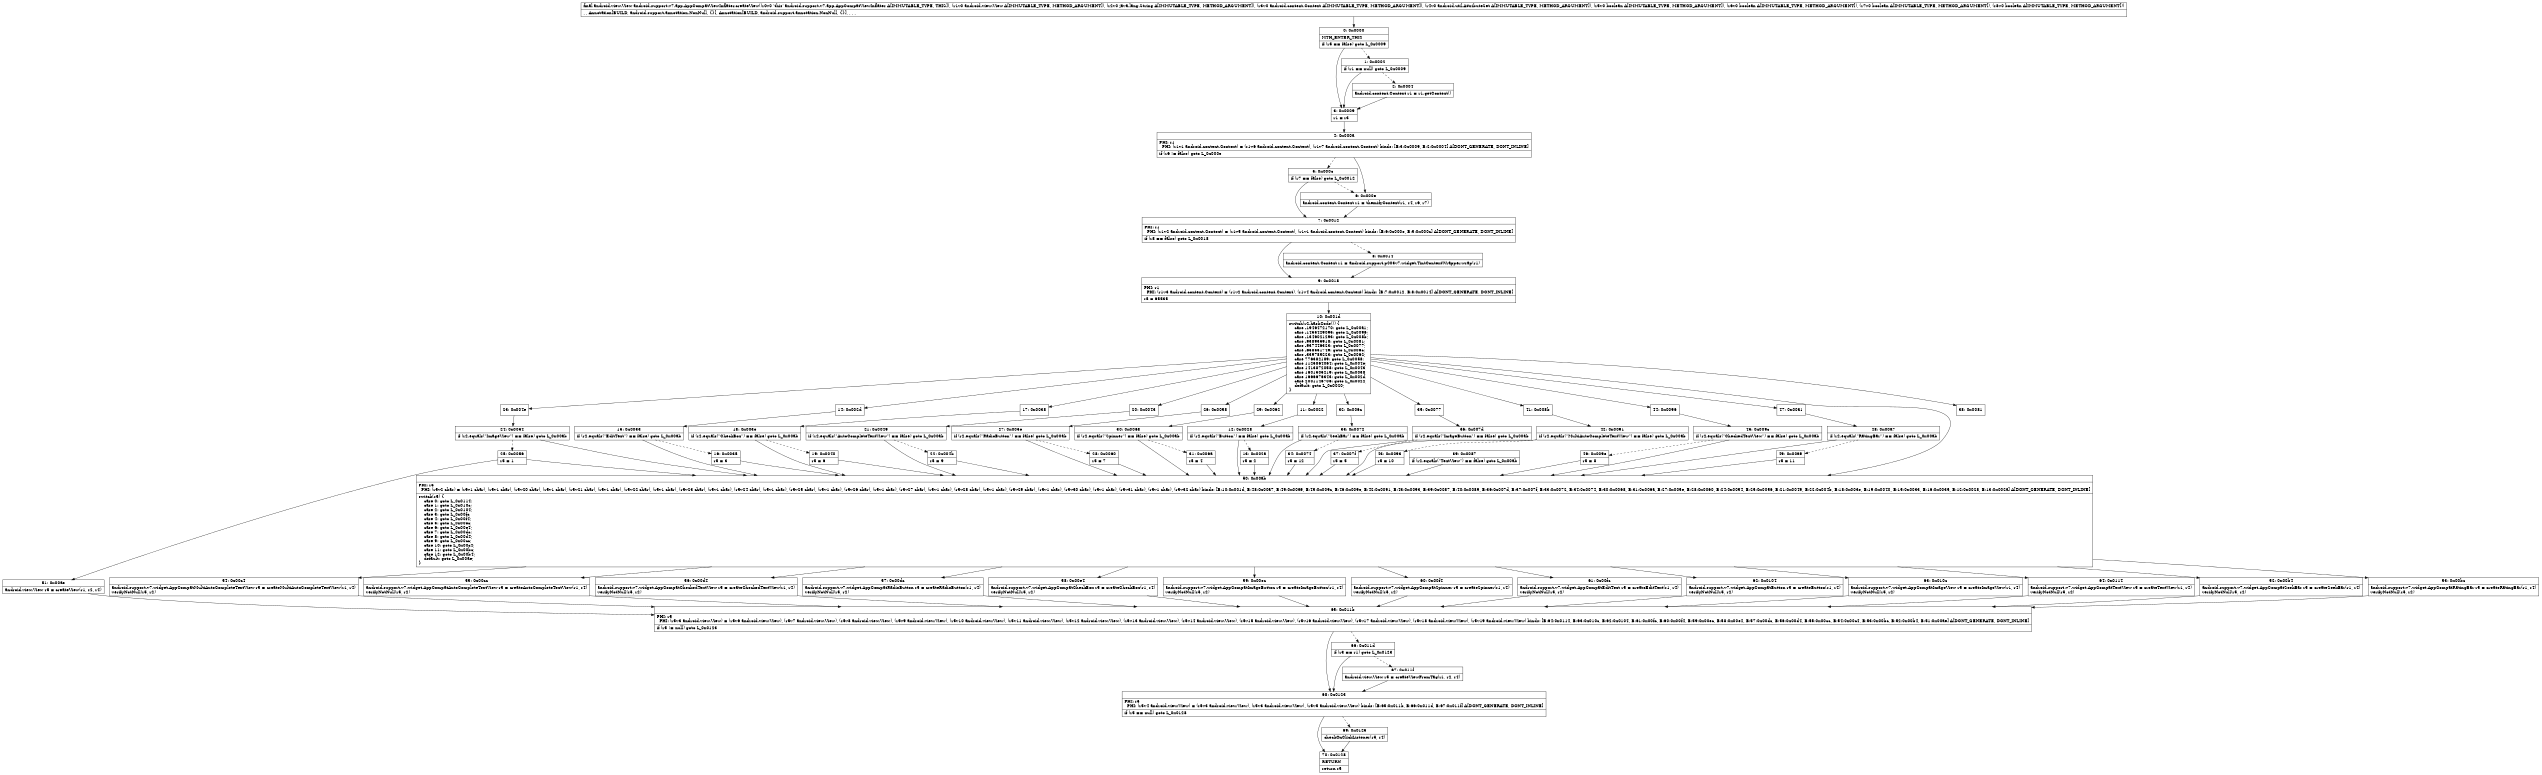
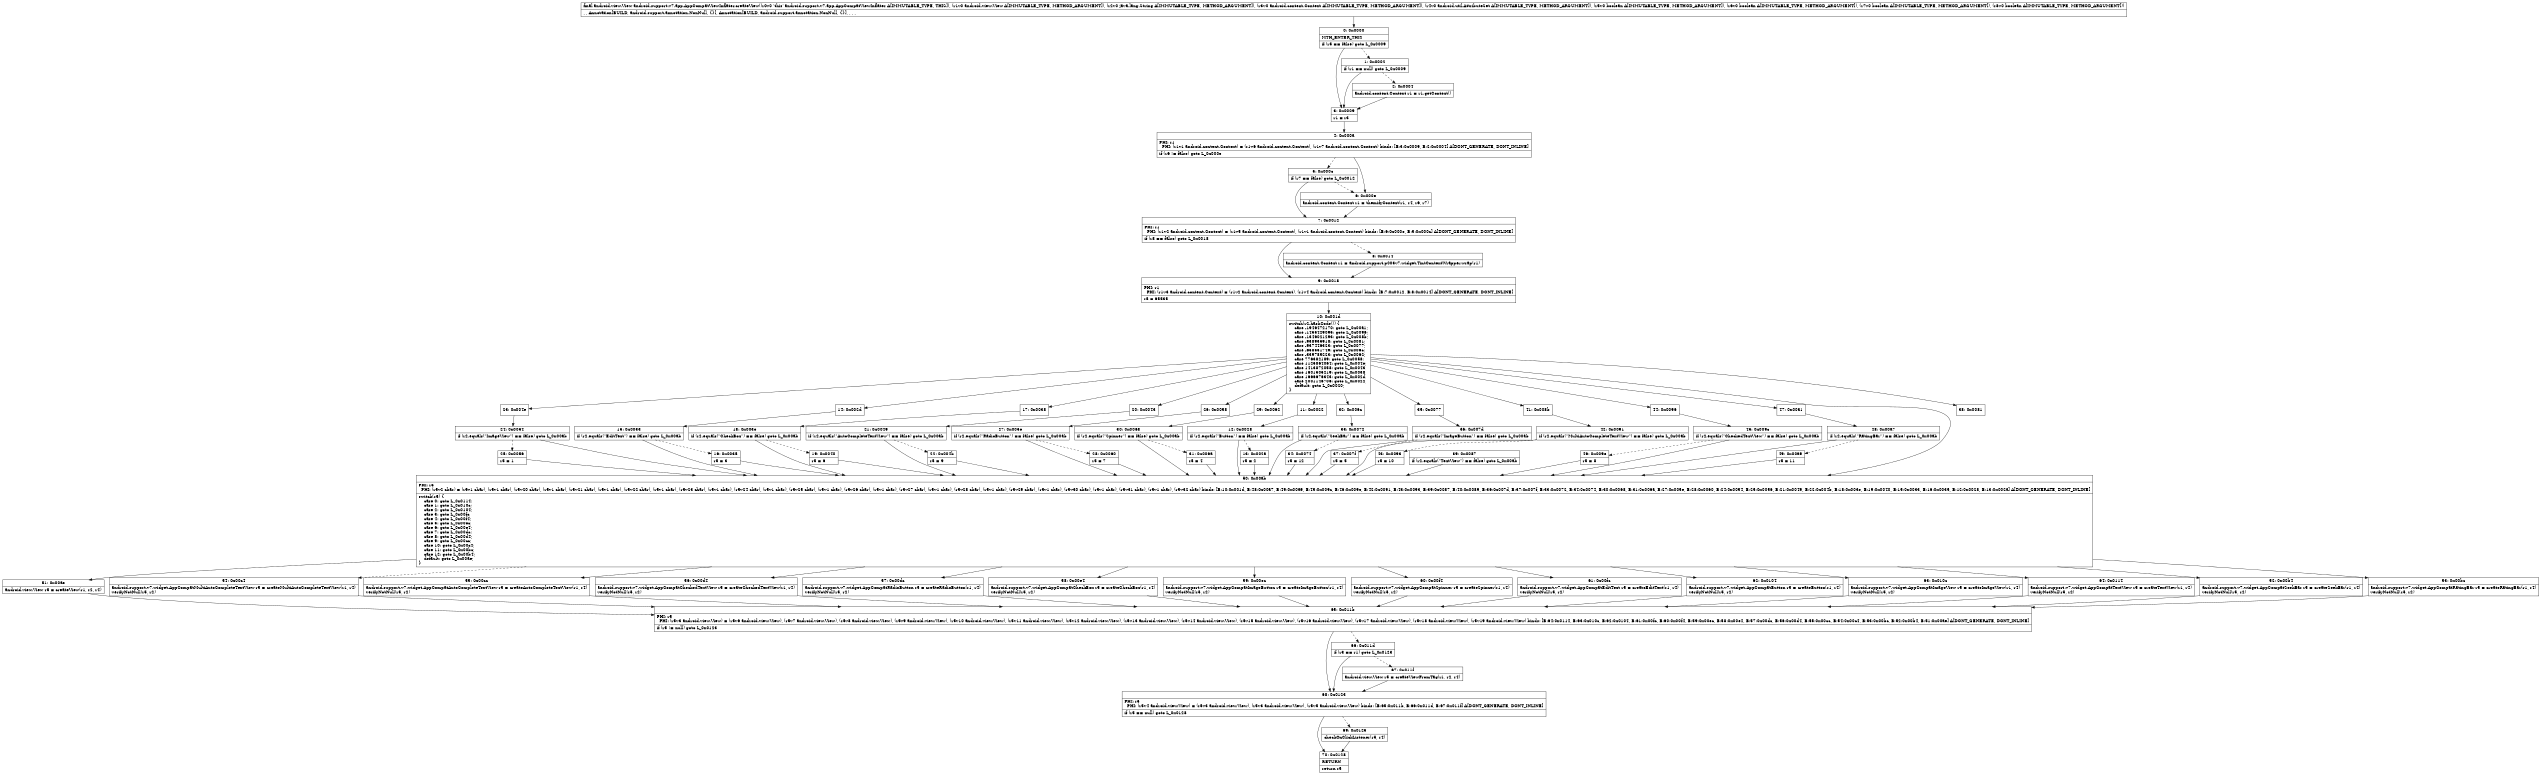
(284, 511) -> (254, 568)
(444, 572) -> (444, 572)
